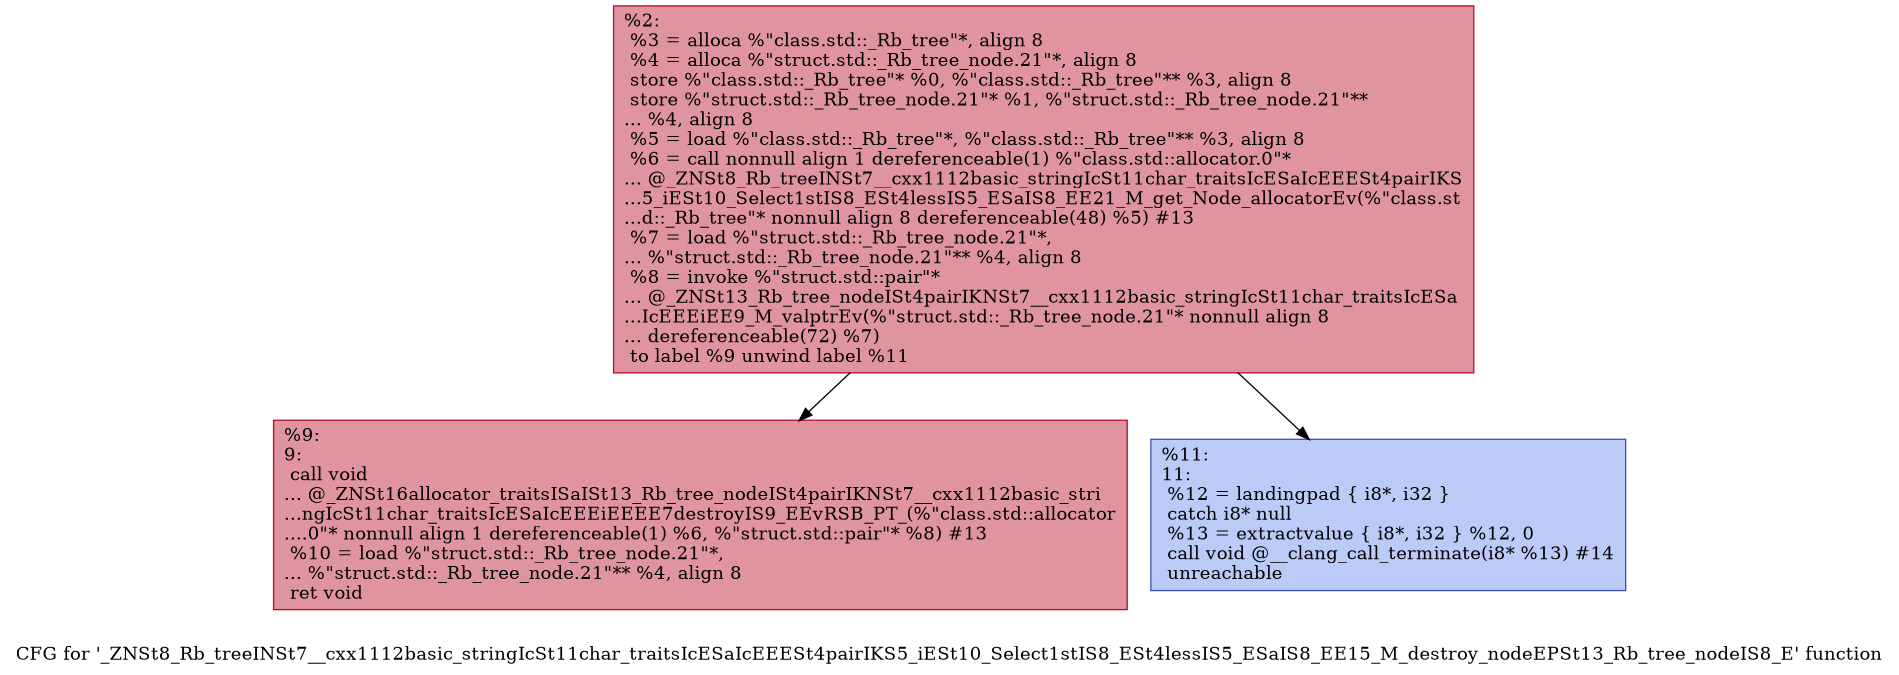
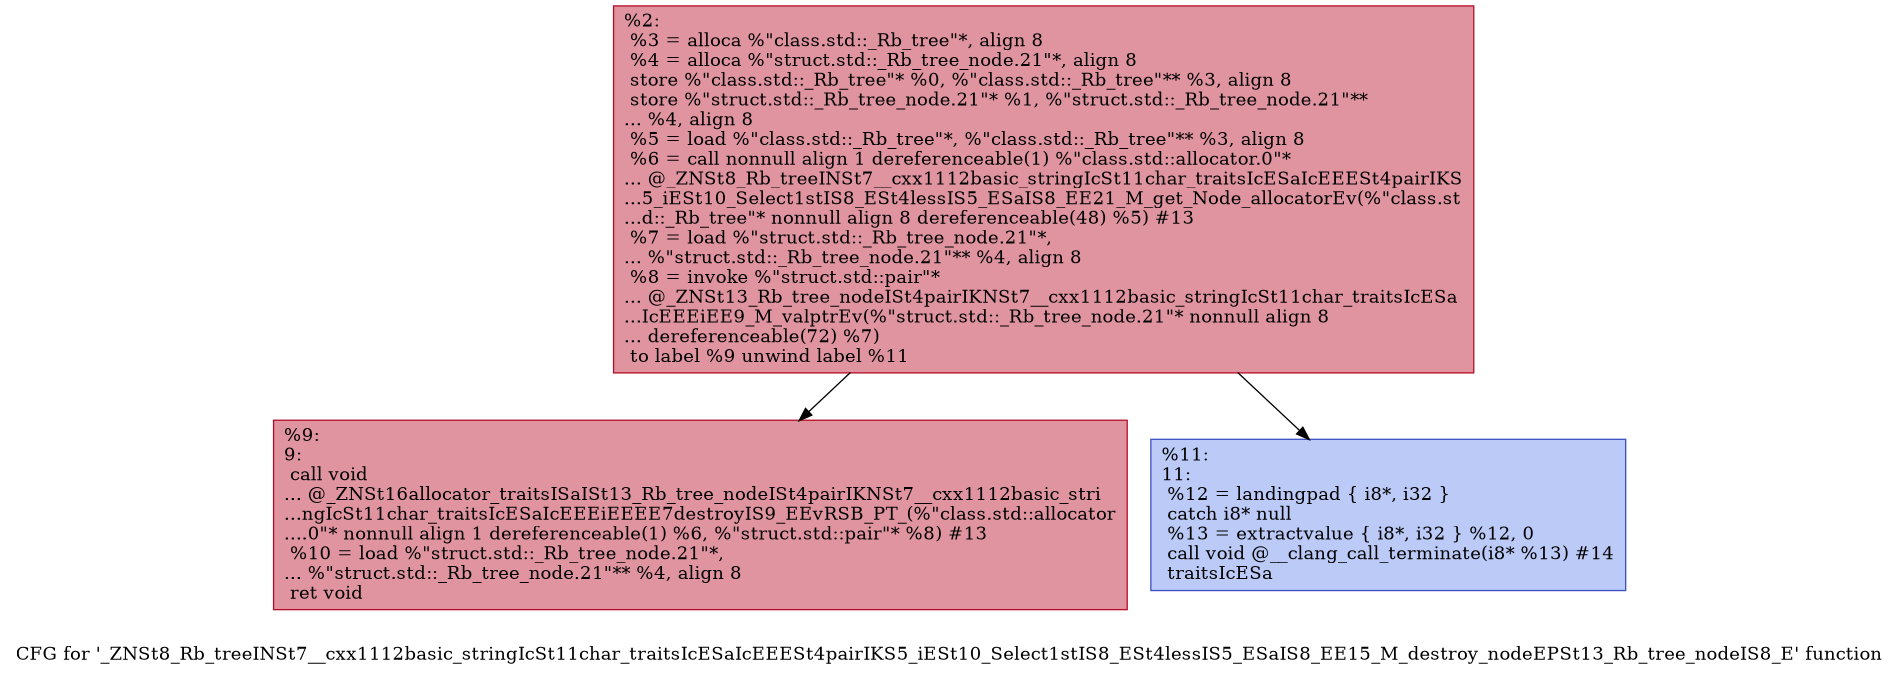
(1223, 573) -> (1217, 573)
